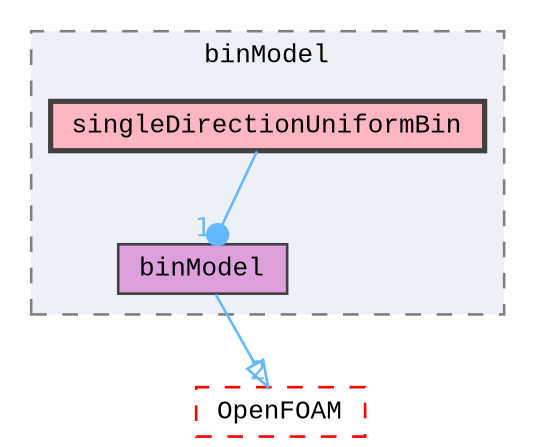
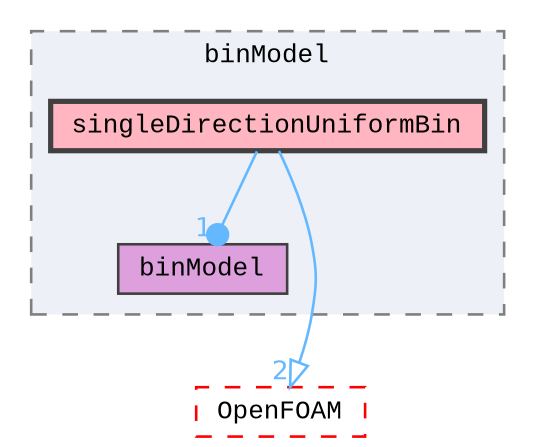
(236, 331) -> (314, 255)
